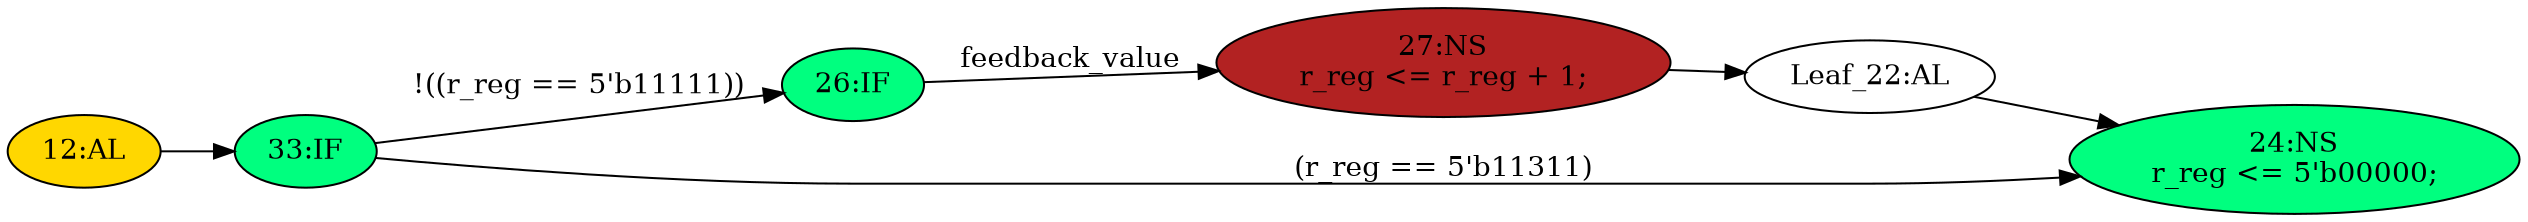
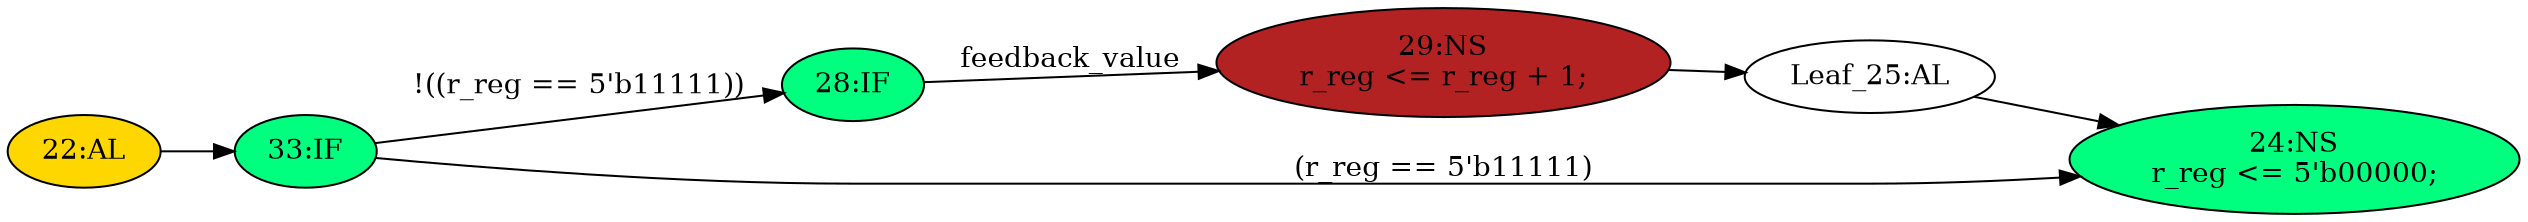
(1443, 63) -> (1443, 63)
(1870, 77) -> (1870, 77)
(853, 85) -> (853, 85)
(84, 151) -> (84, 151)
(1443, 169) -> (1443, 169)
